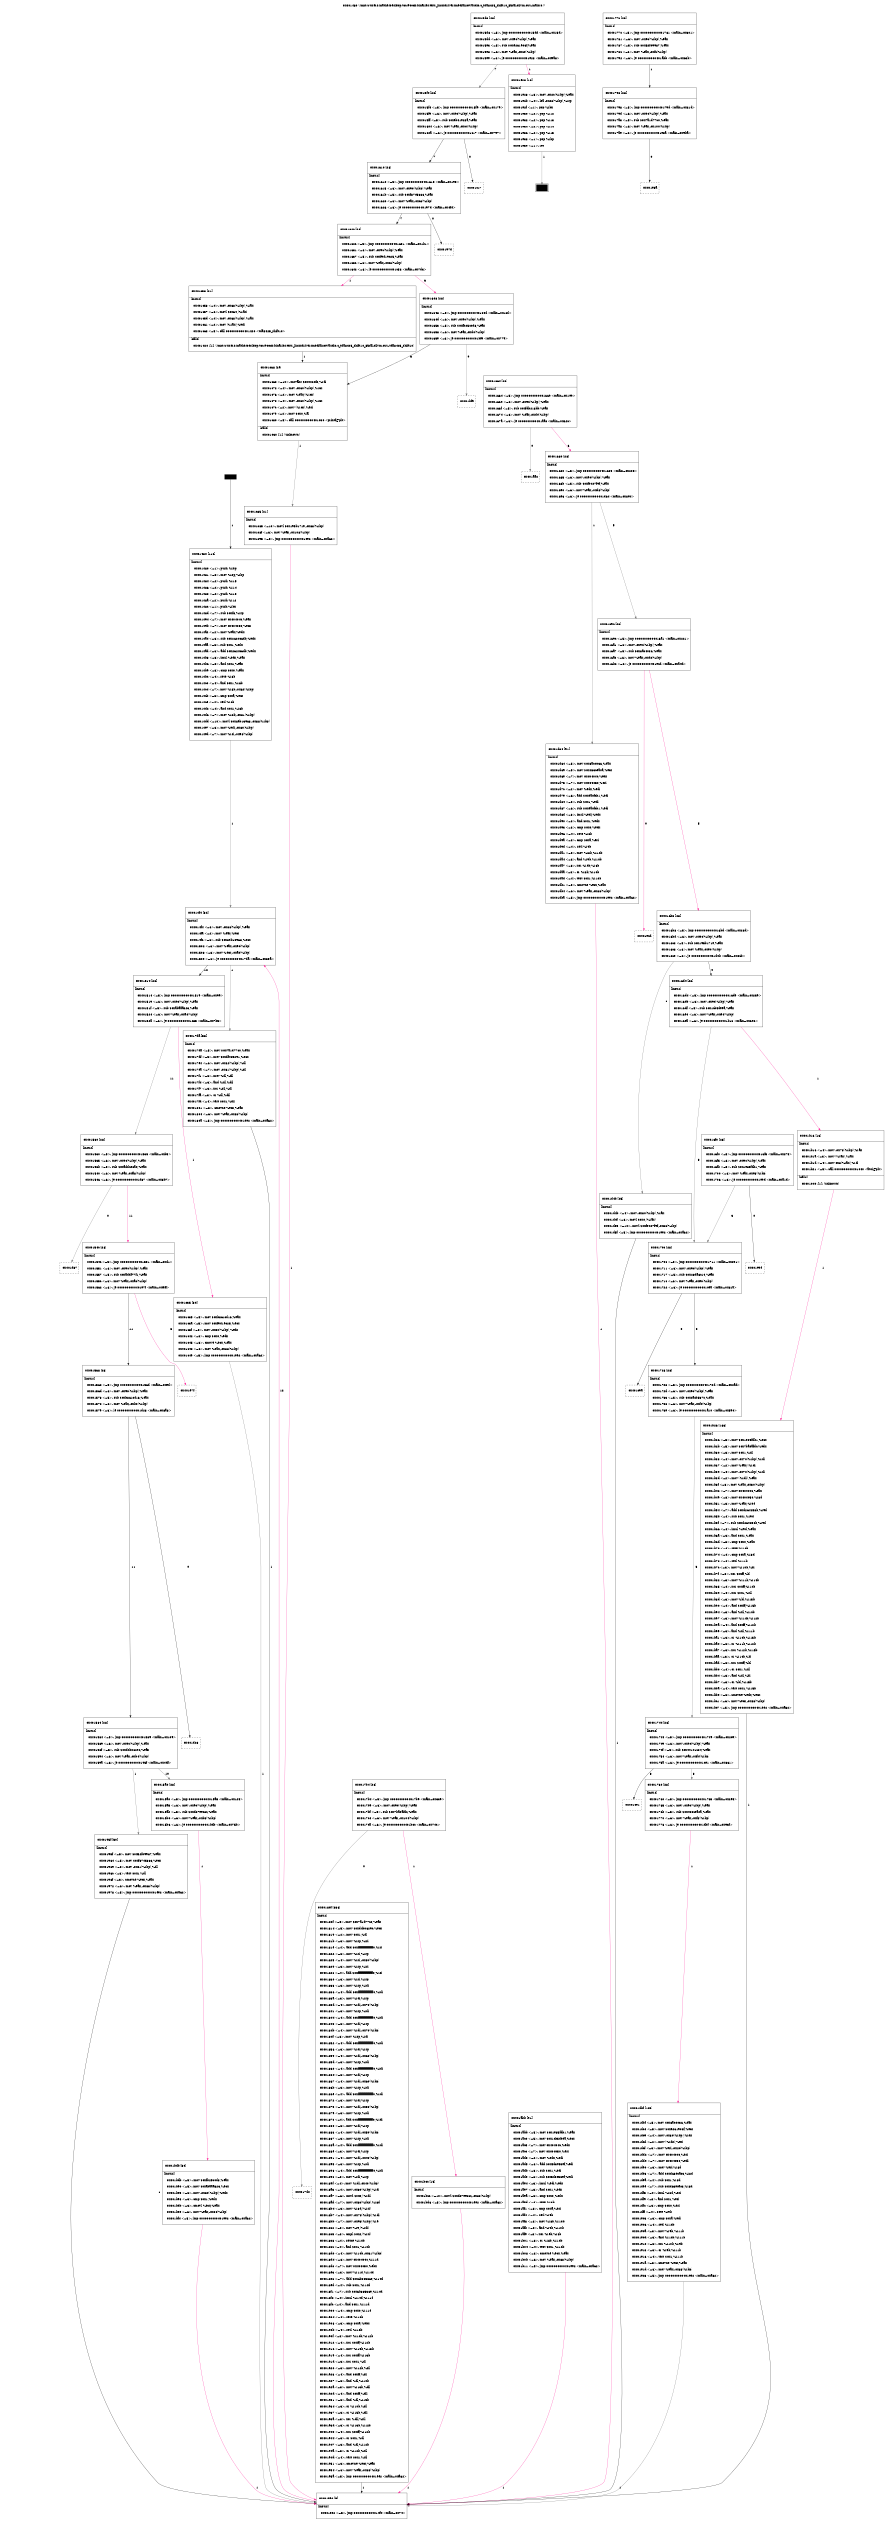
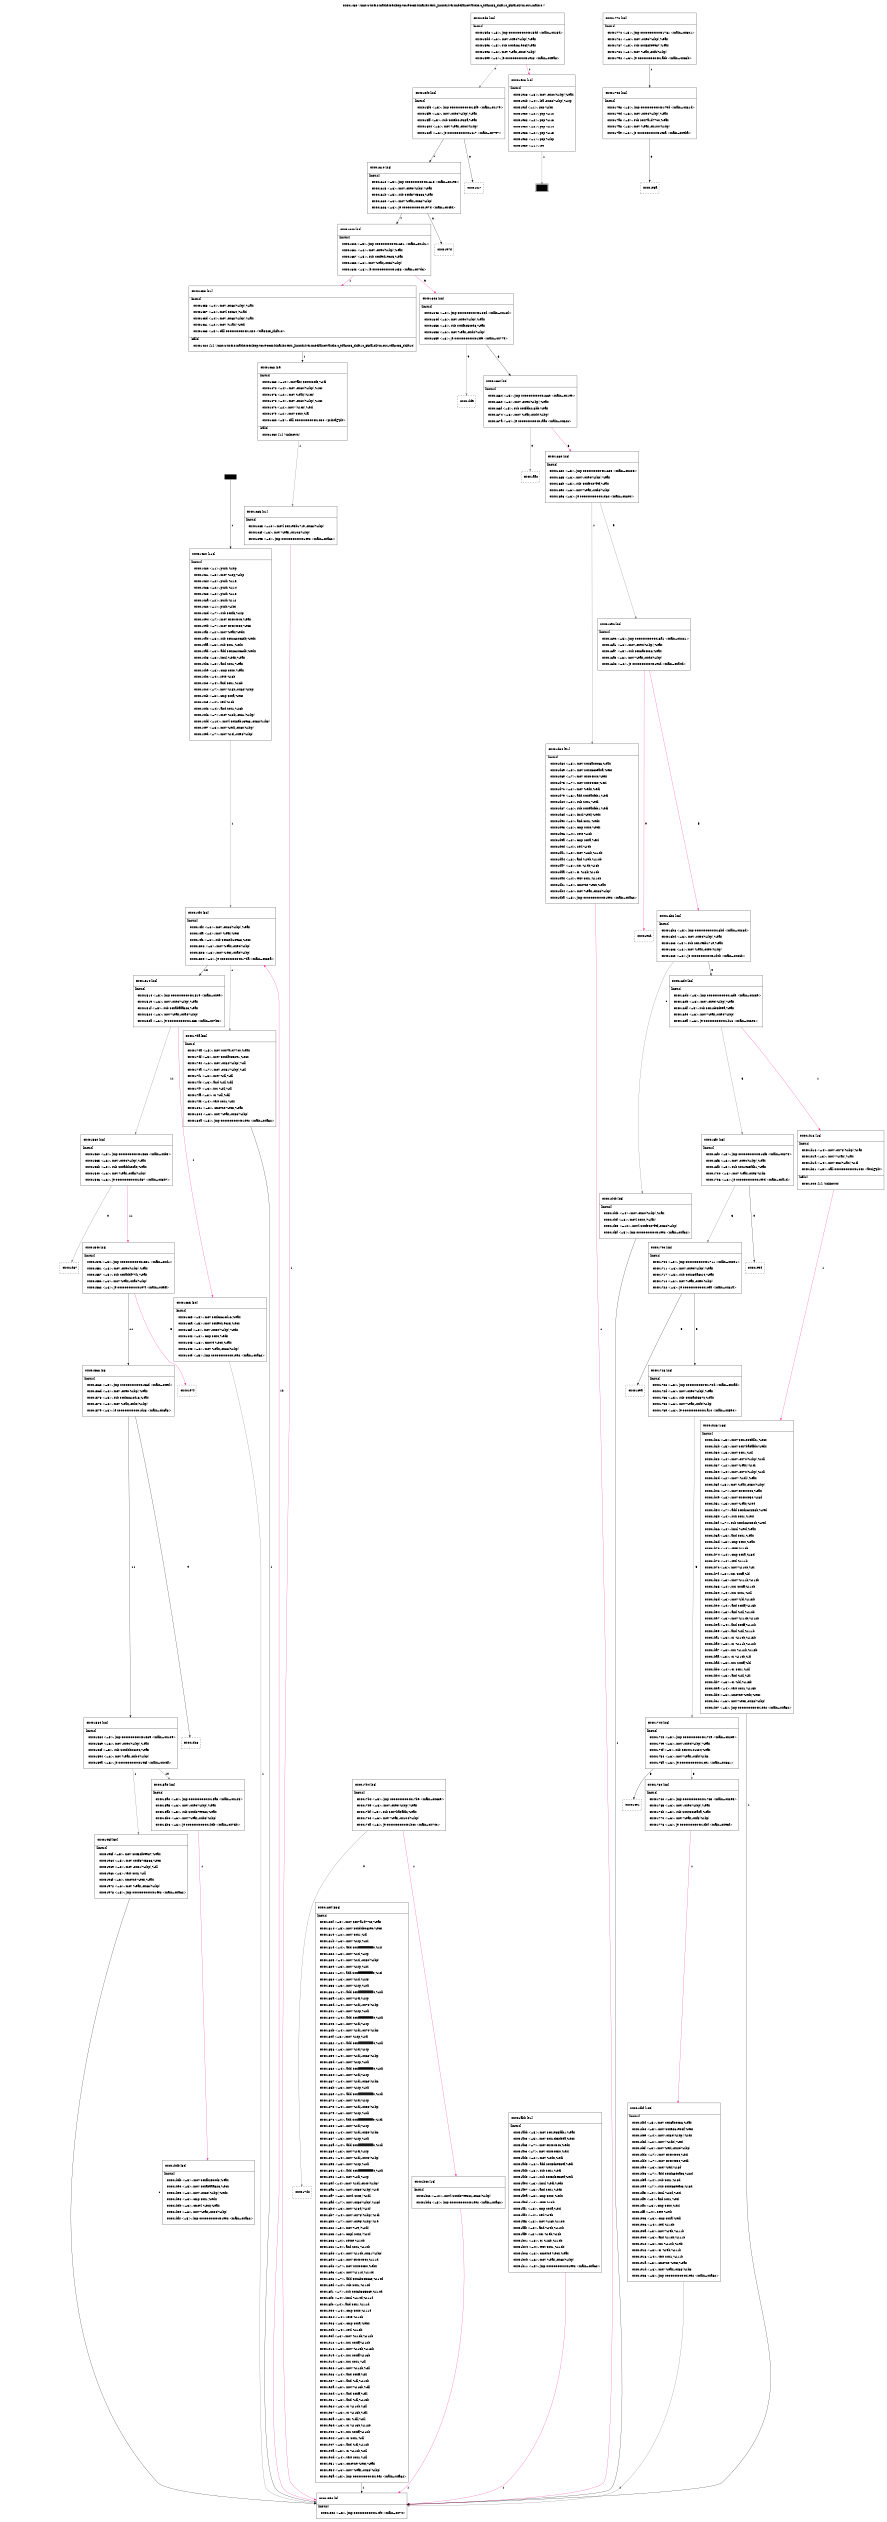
(390, 366) -> (498, 359)
(697, 1133) -> (732, 1080)
(206, 2394) -> none
